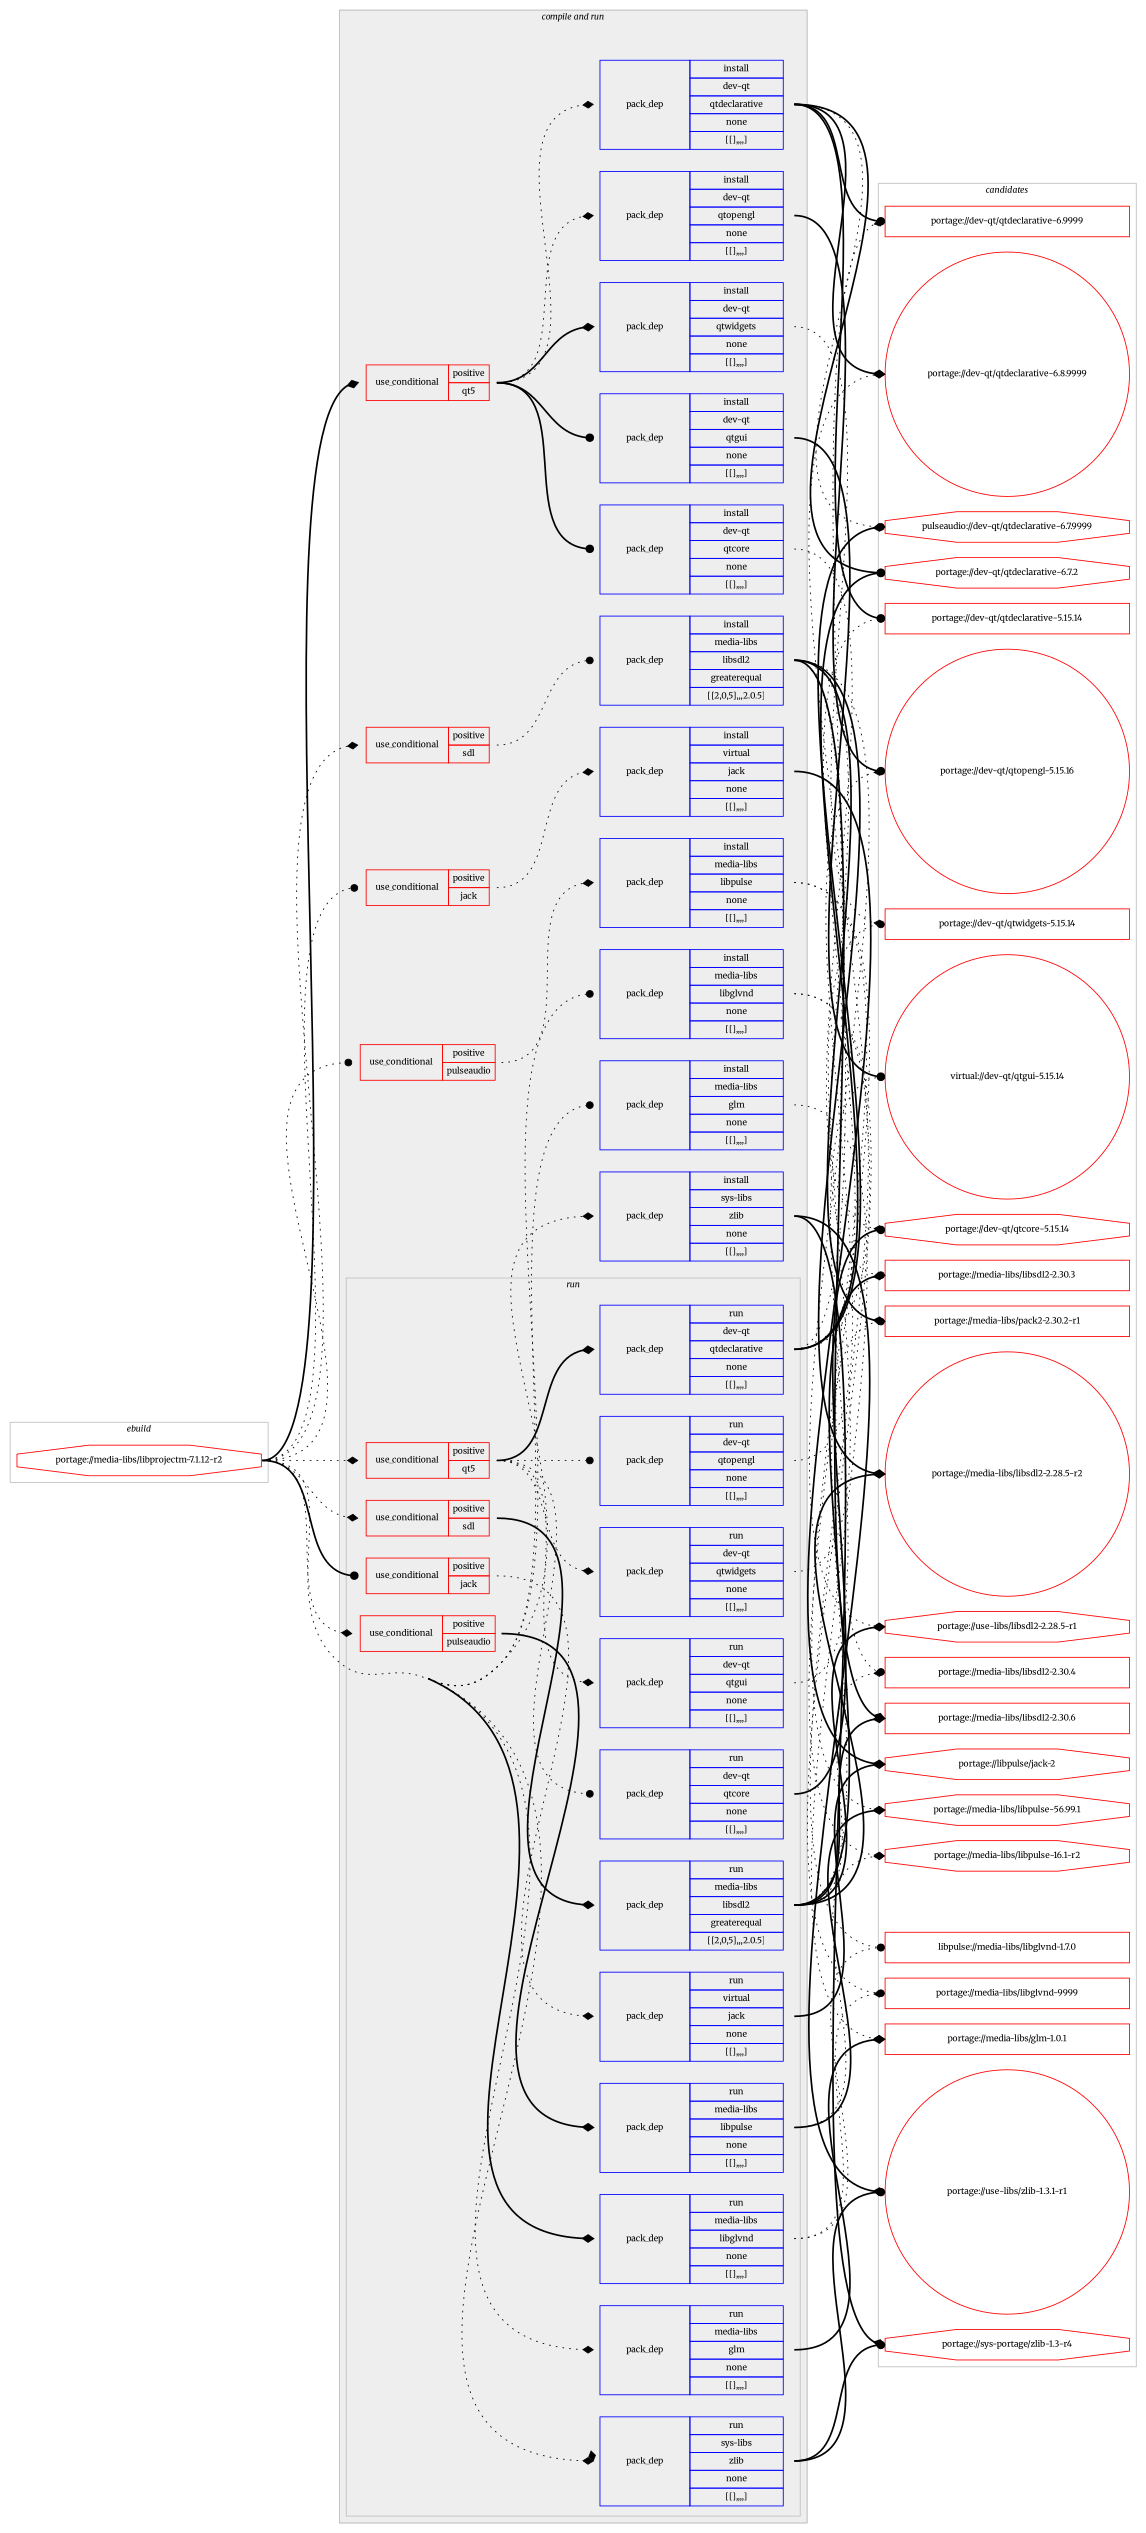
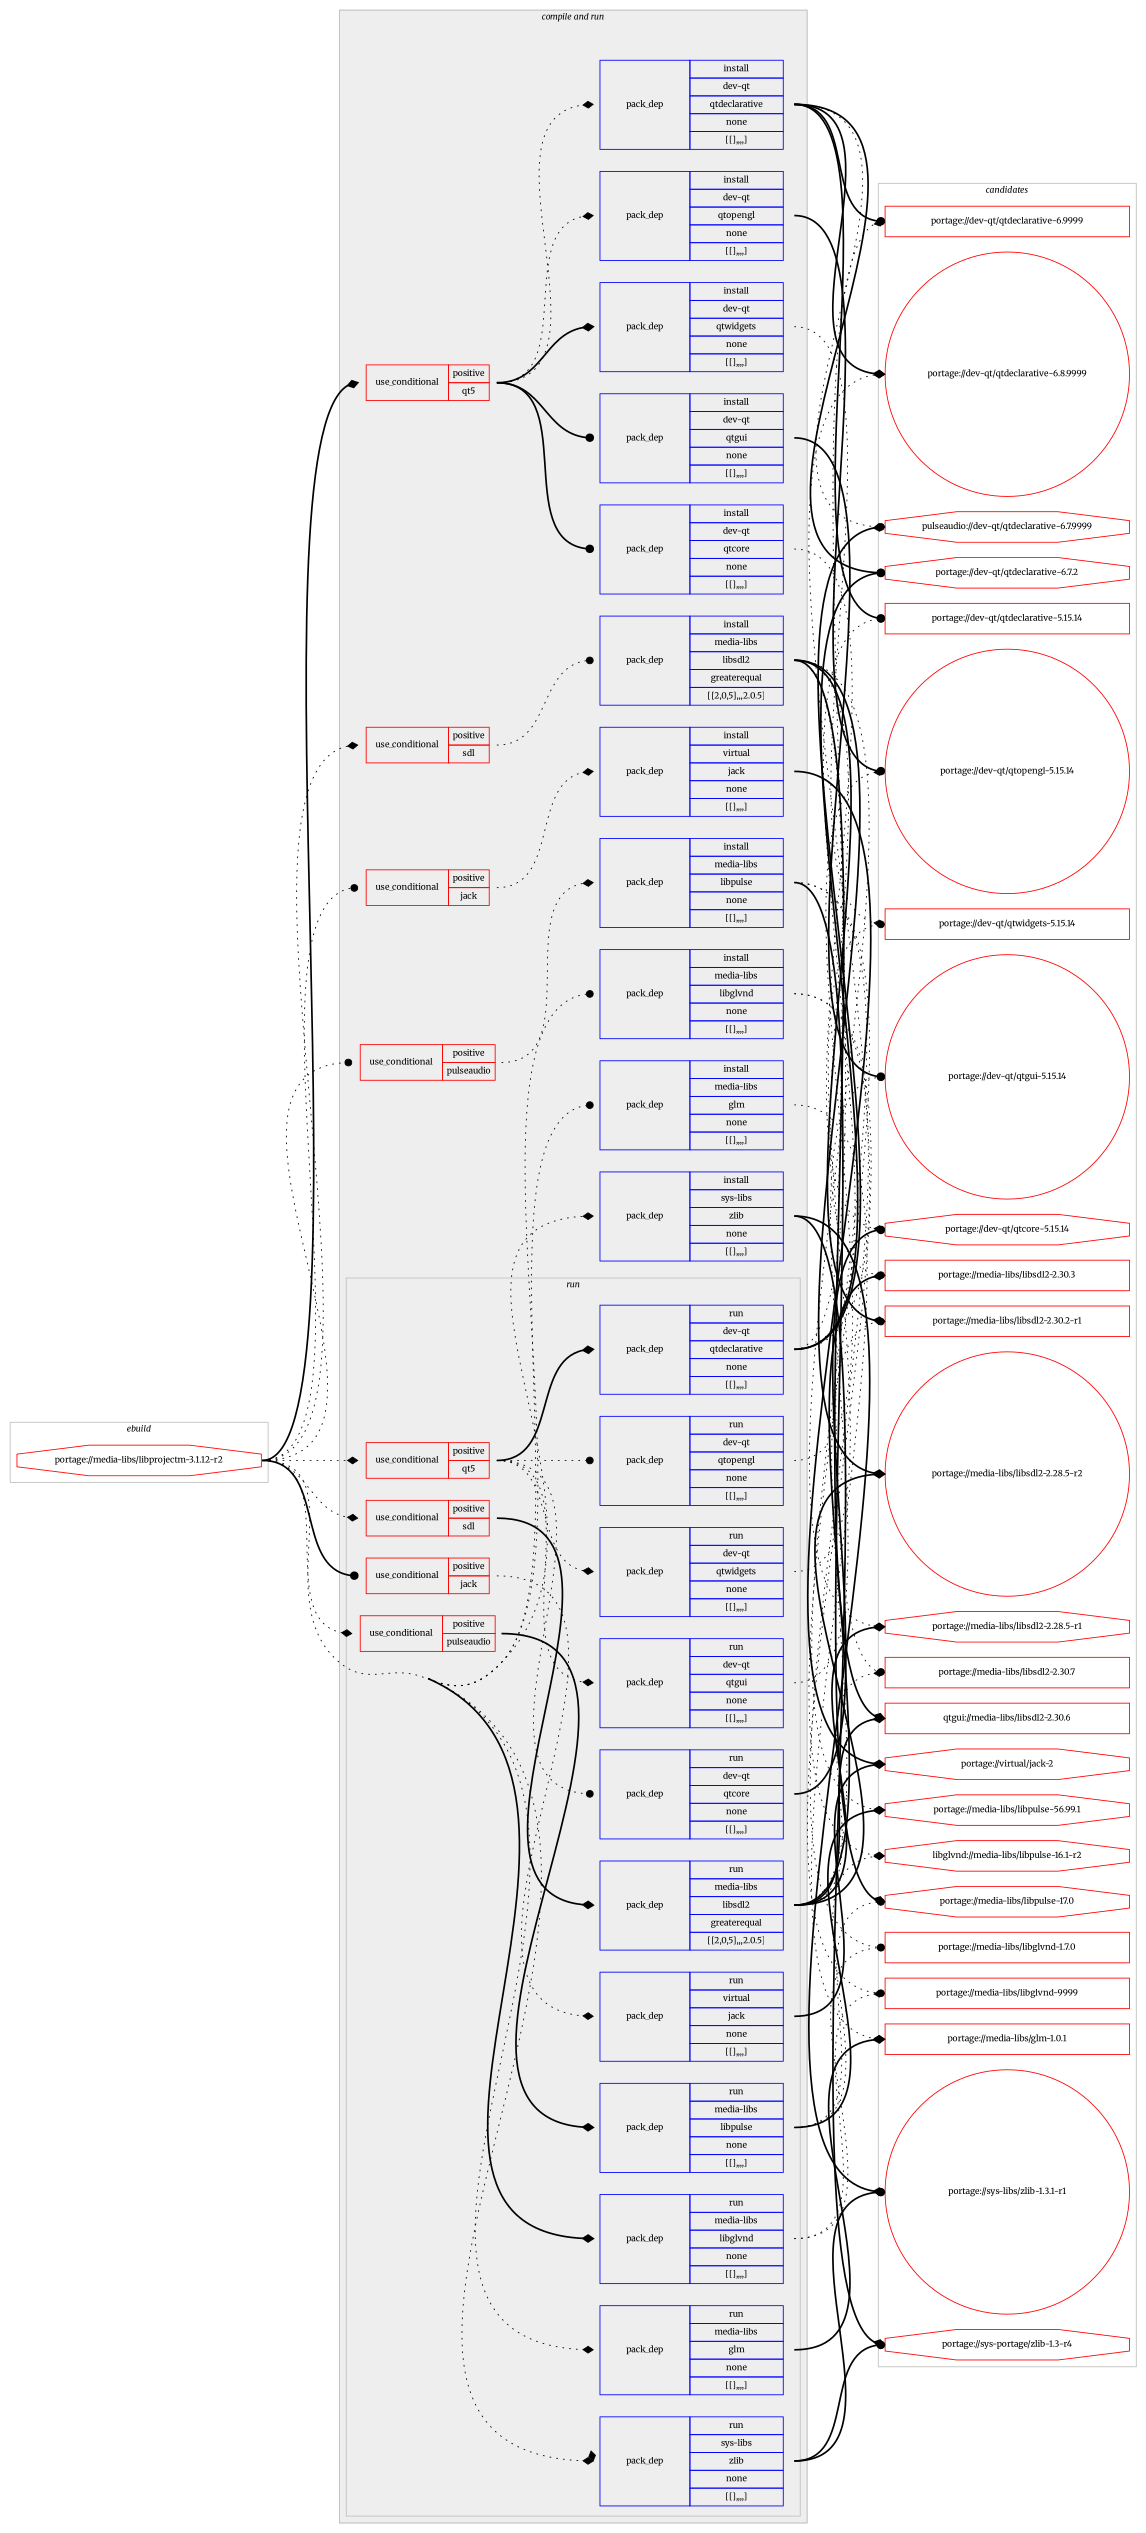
(1007, 771) -> (1007, 771)
(1007, 1077) -> (1007, 1077)
(1007, 1321) -> (1007, 1321)
(139, 1460) -> (139, 1460)
(1007, 1627) -> (1007, 1627)
(1007, 1673) -> (1007, 1673)
(1007, 1718) -> (1007, 1718)
(1007, 1764) -> (1007, 1764)
(1007, 1856) -> (1007, 1856)
none -> (1007, 1902)
(1007, 1948) -> (1007, 1948)
(1007, 2192) -> (1007, 2192)
